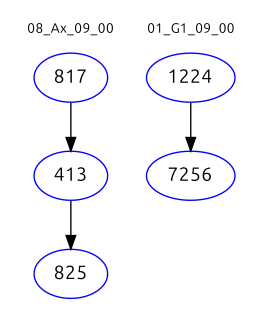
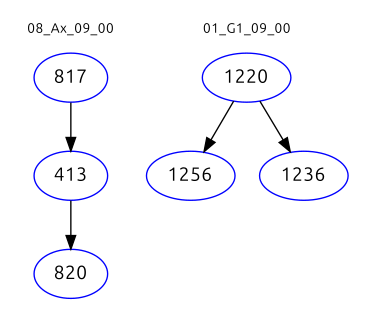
(191, 78) -> (247, 78)
(191, 176) -> (191, 176)
none -> (304, 176)
(71, 274) -> (71, 274)
